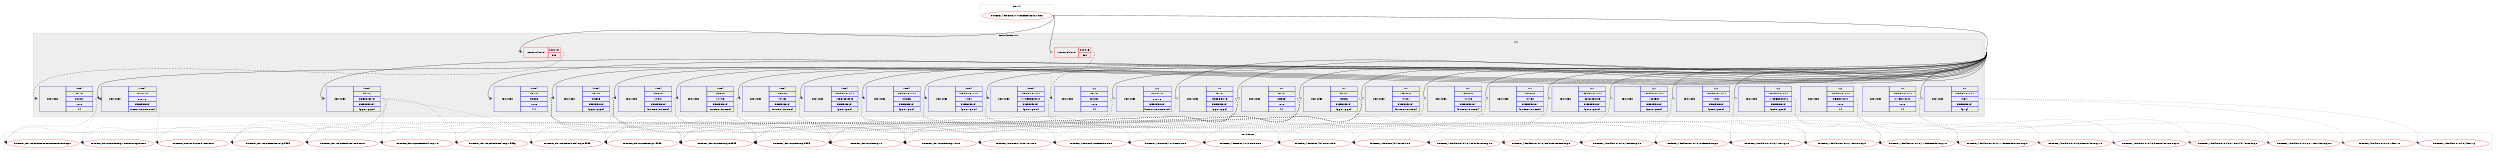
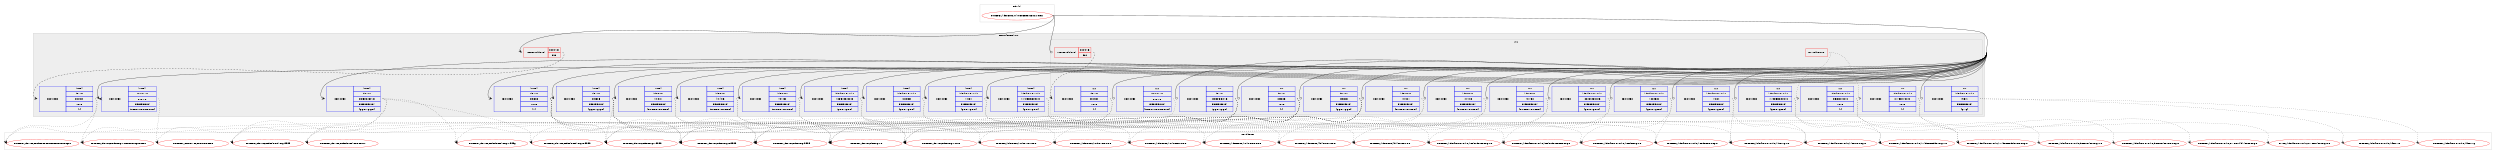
none -> (1816, 53)
(193, 143) -> (193, 143)
(268, 143) -> (268, 143)
(418, 143) -> none
(1091, 143) -> (1091, 143)
(1692, 143) -> (1692, 143)
(2305, 143) -> (2305, 143)
